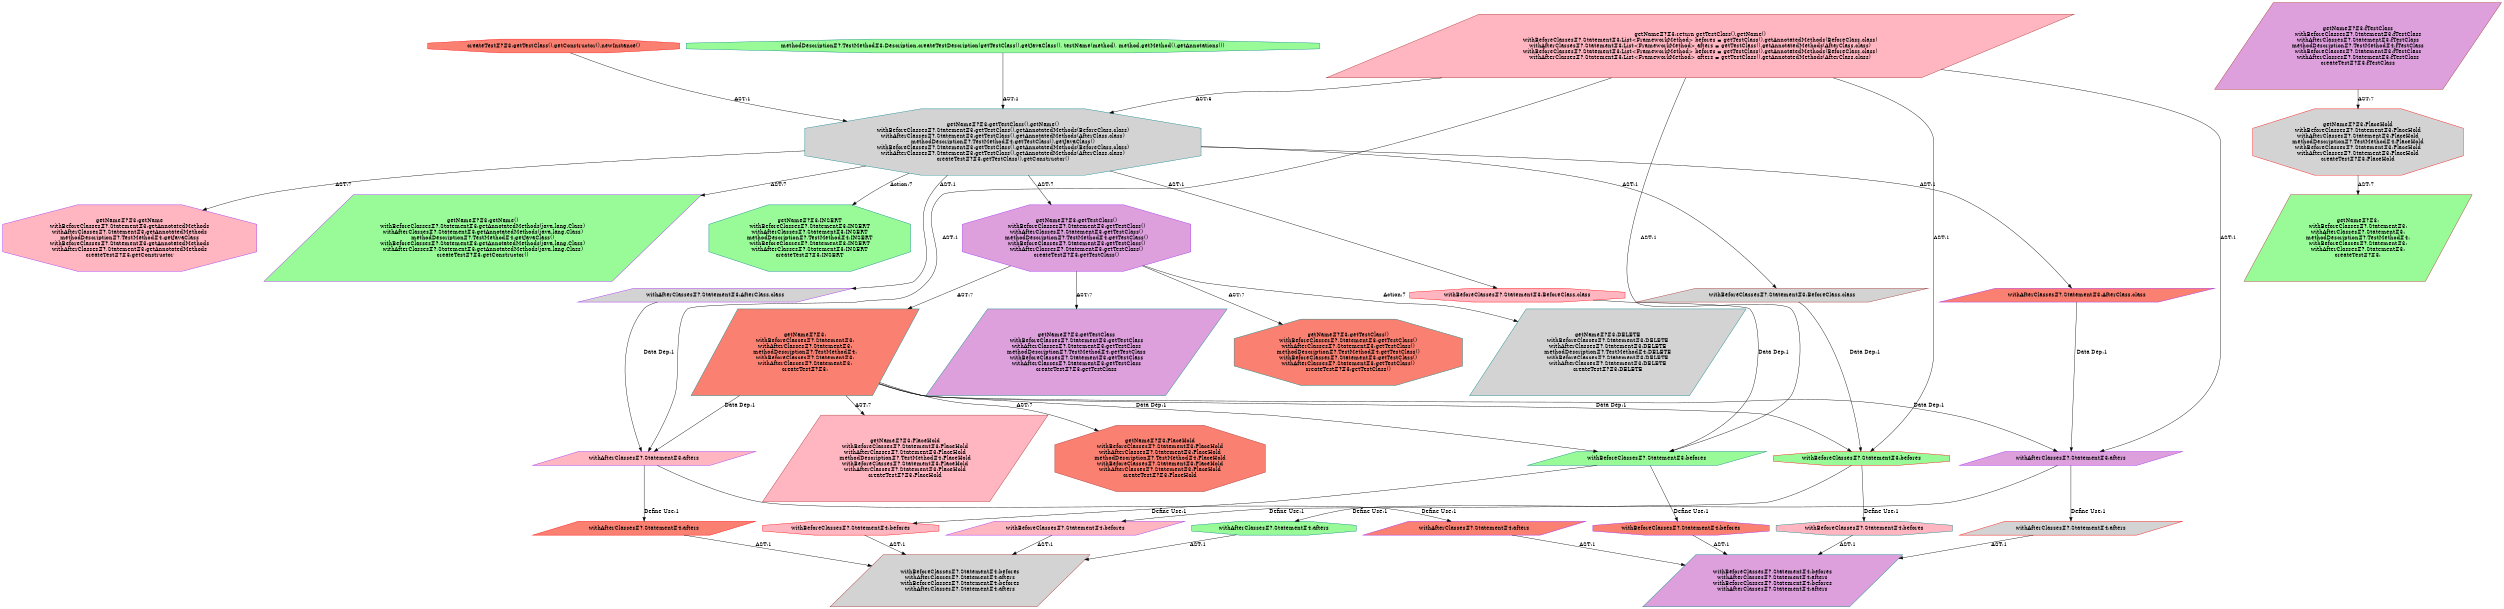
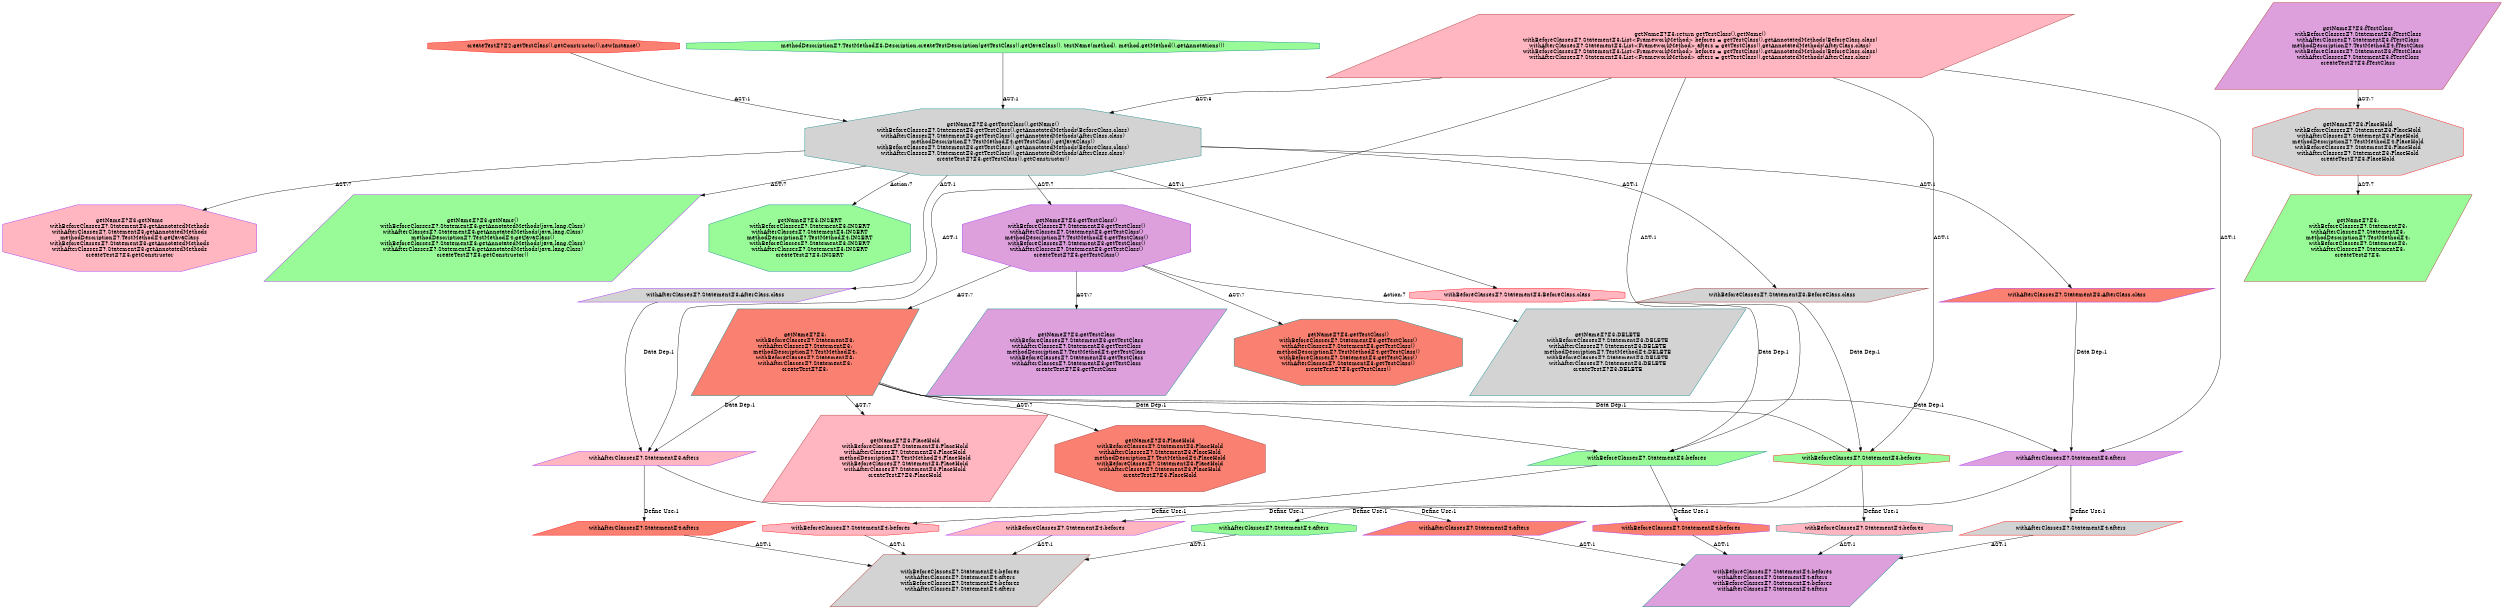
(554, 46) -> (554, 46)
